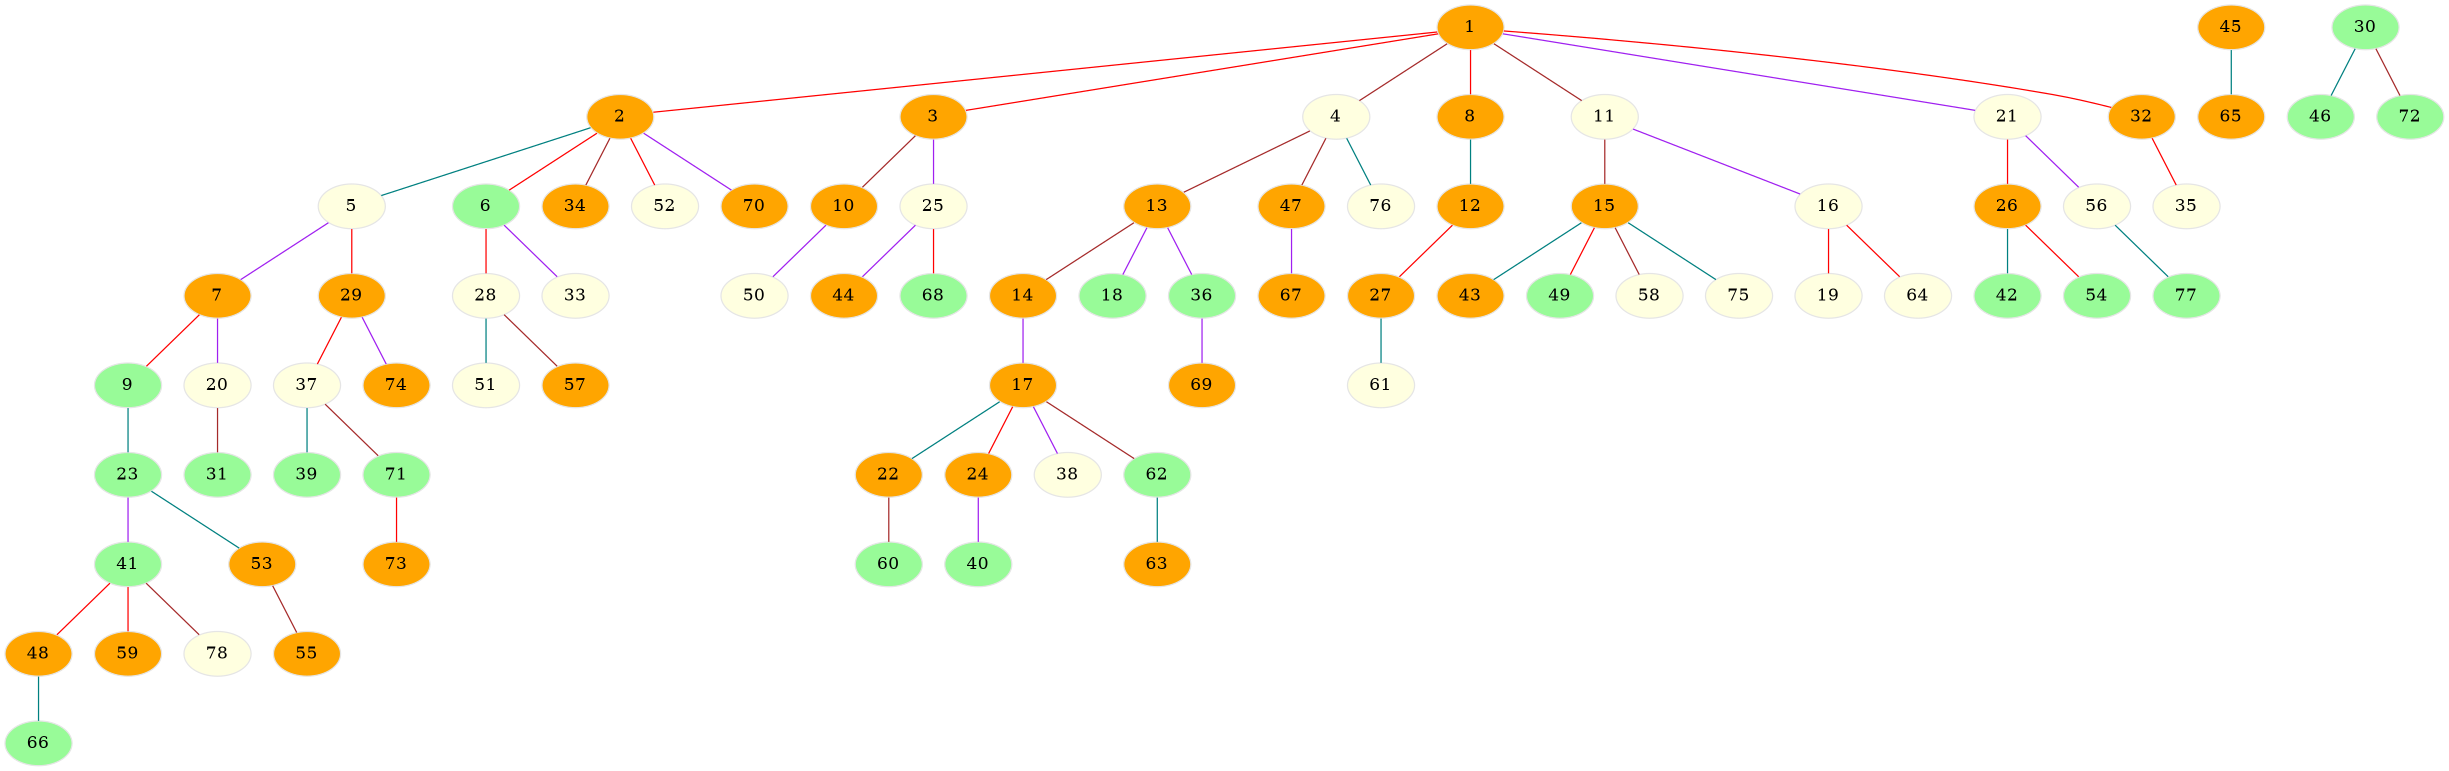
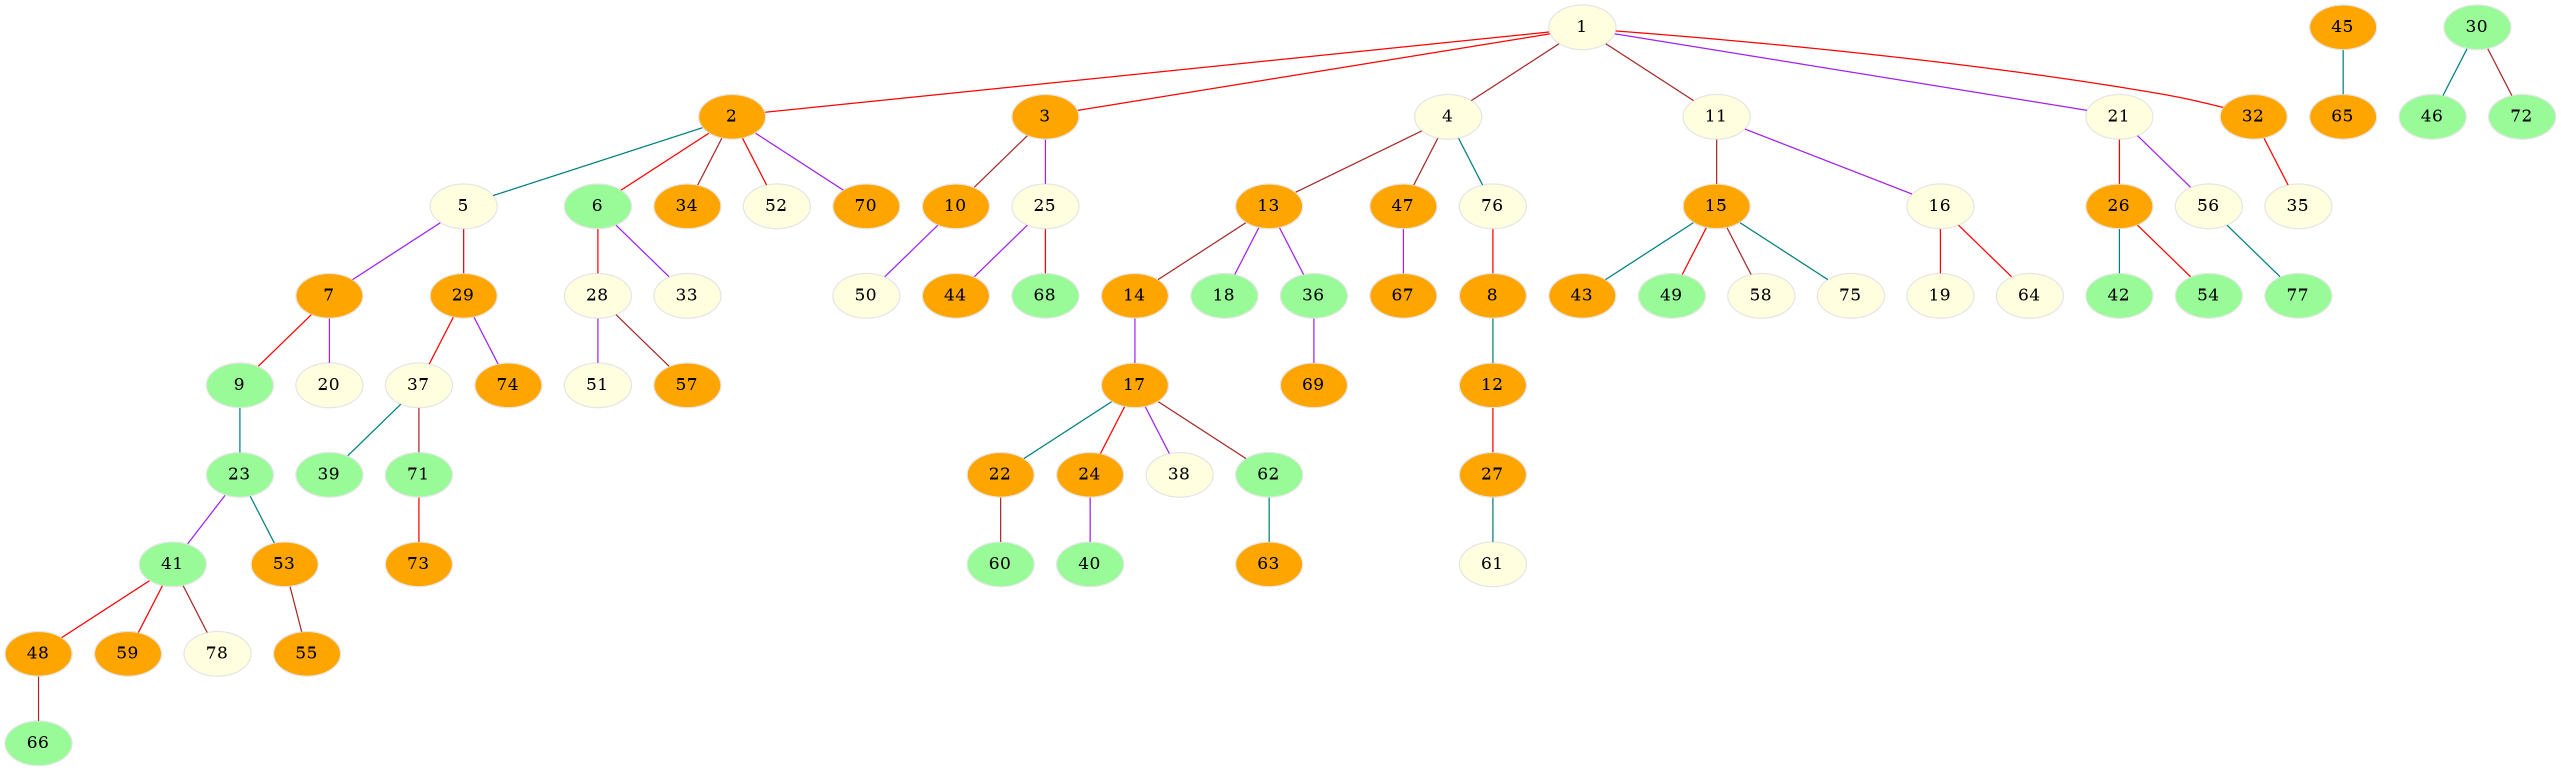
(1471, 27) -> (1582, 27)
(1471, 72) -> (1493, 251)
(486, 341) -> (598, 341)
(218, 475) -> none
(39, 699) -> (39, 699)
